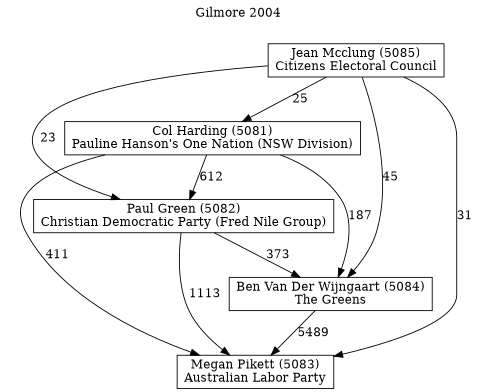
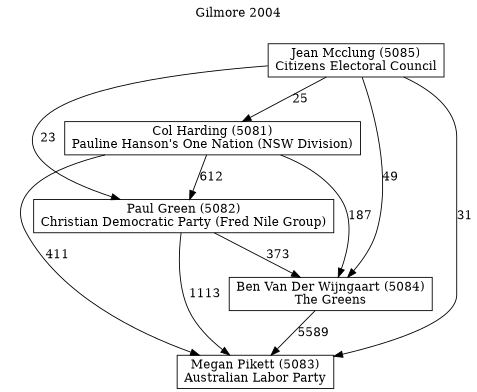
(391, 177) -> (391, 177)
(314, 333) -> (314, 333)
